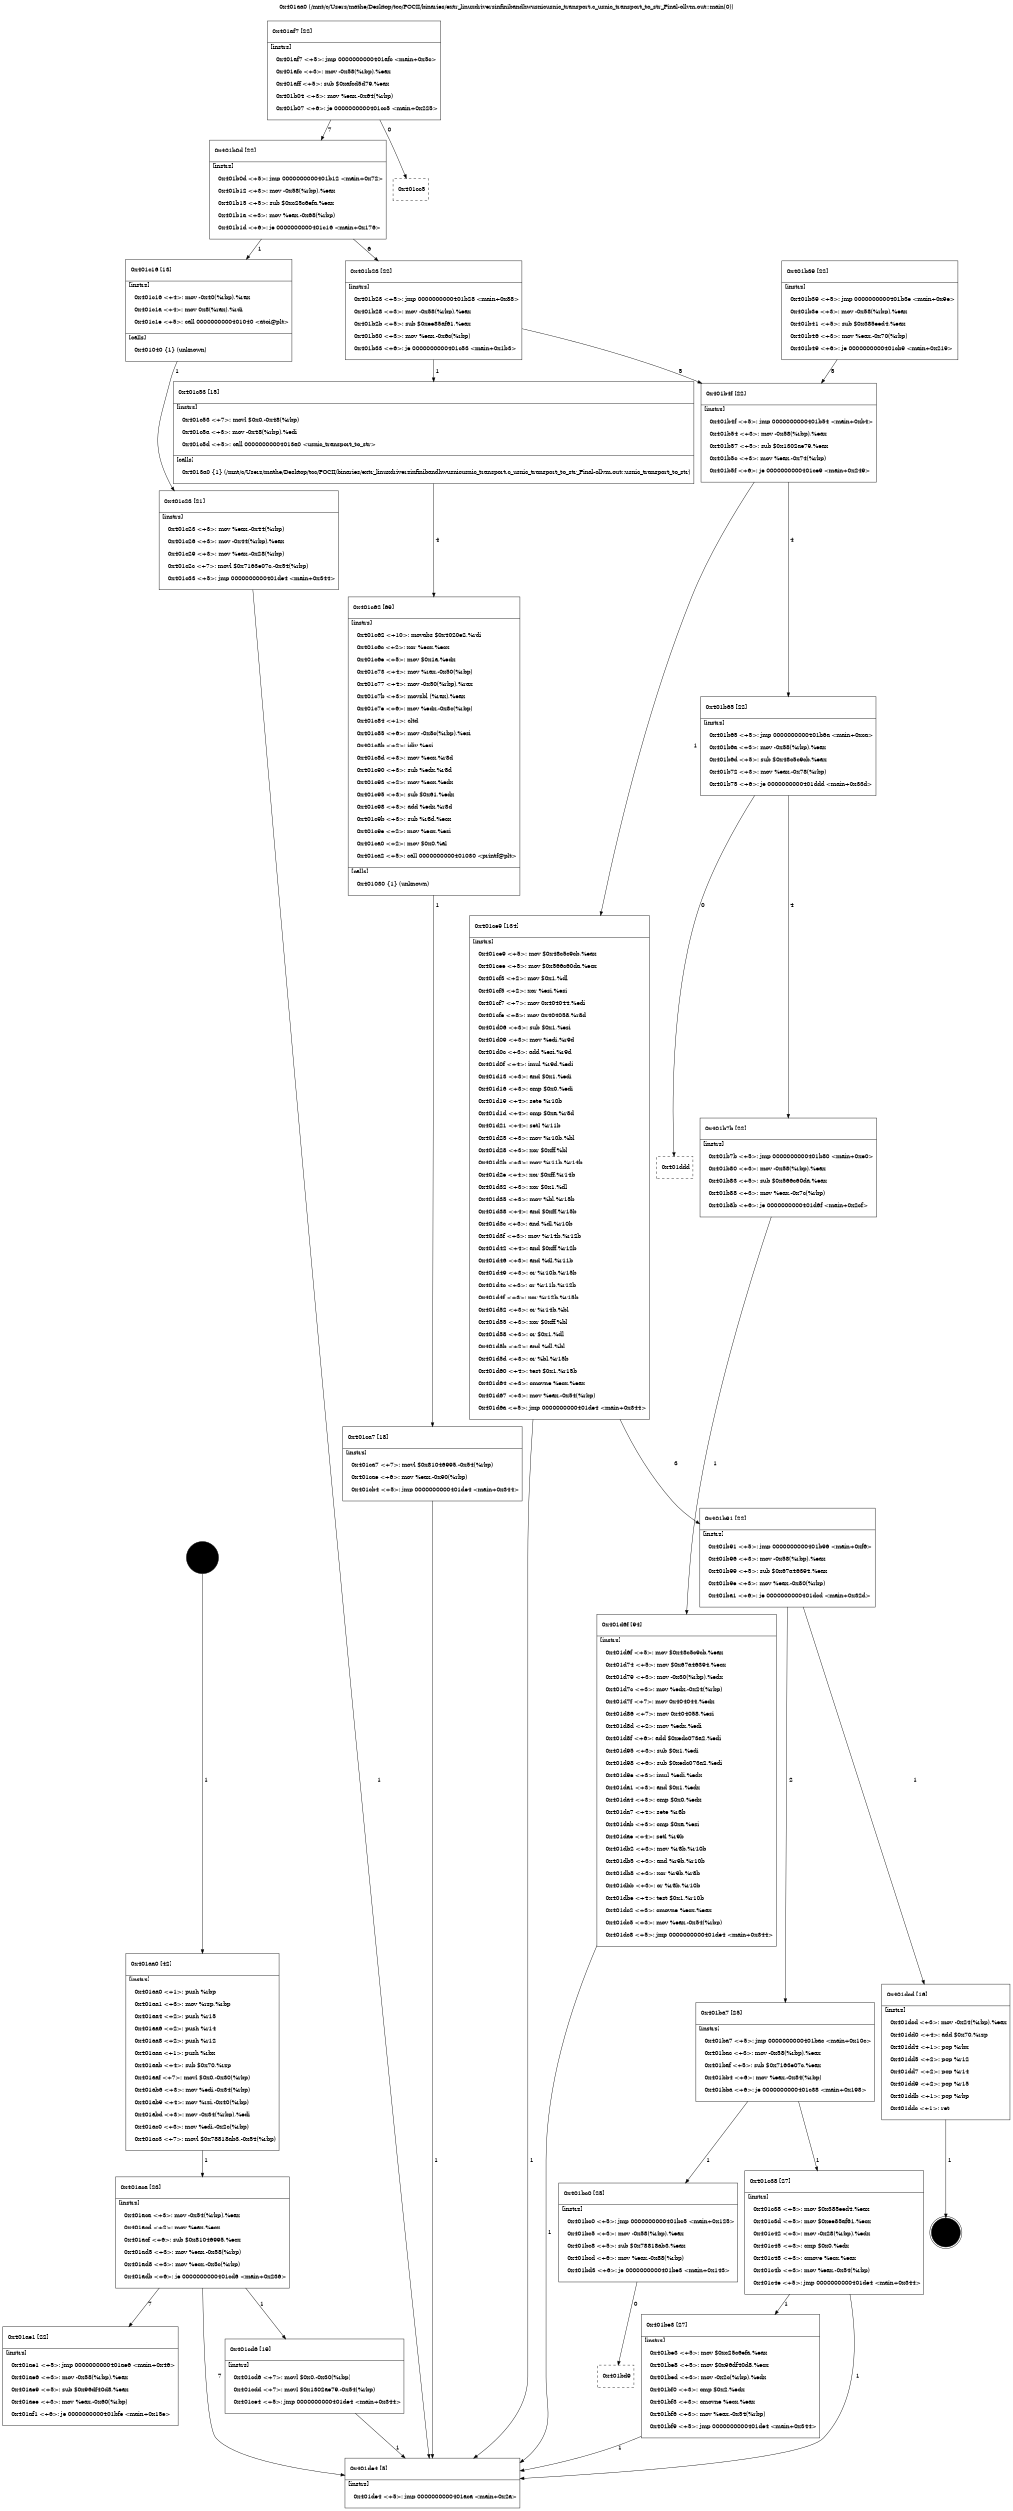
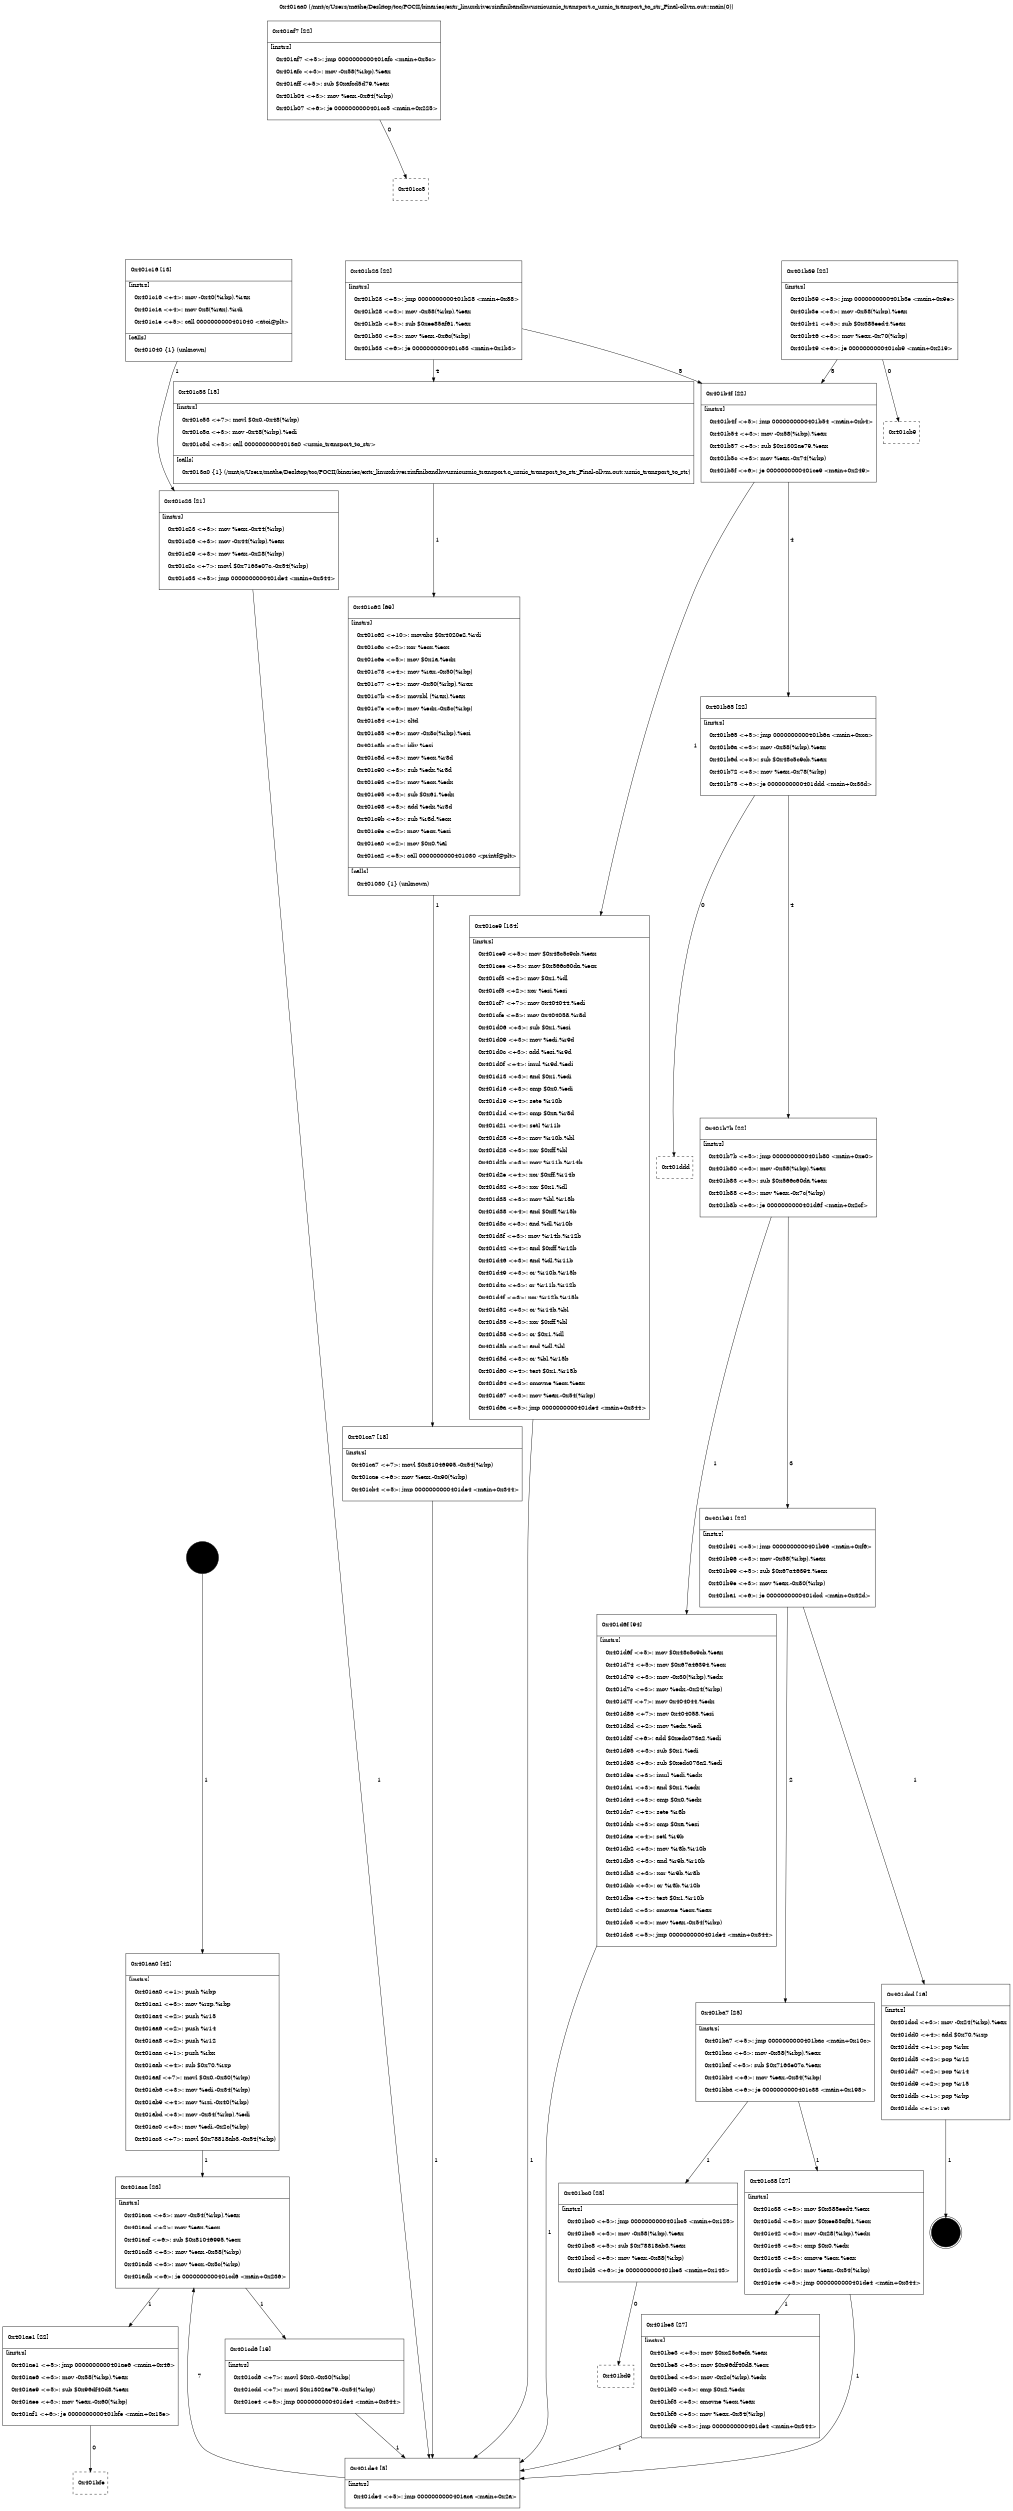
(298, 190) -> none
(436, 371) -> (436, 371)
none -> (902, 433)
(436, 540) -> (436, 540)
(652, 1475) -> (788, 1360)
(149, 2304) -> (149, 2304)
(212, 2429) -> (199, 2443)
none -> (90, 2483)
